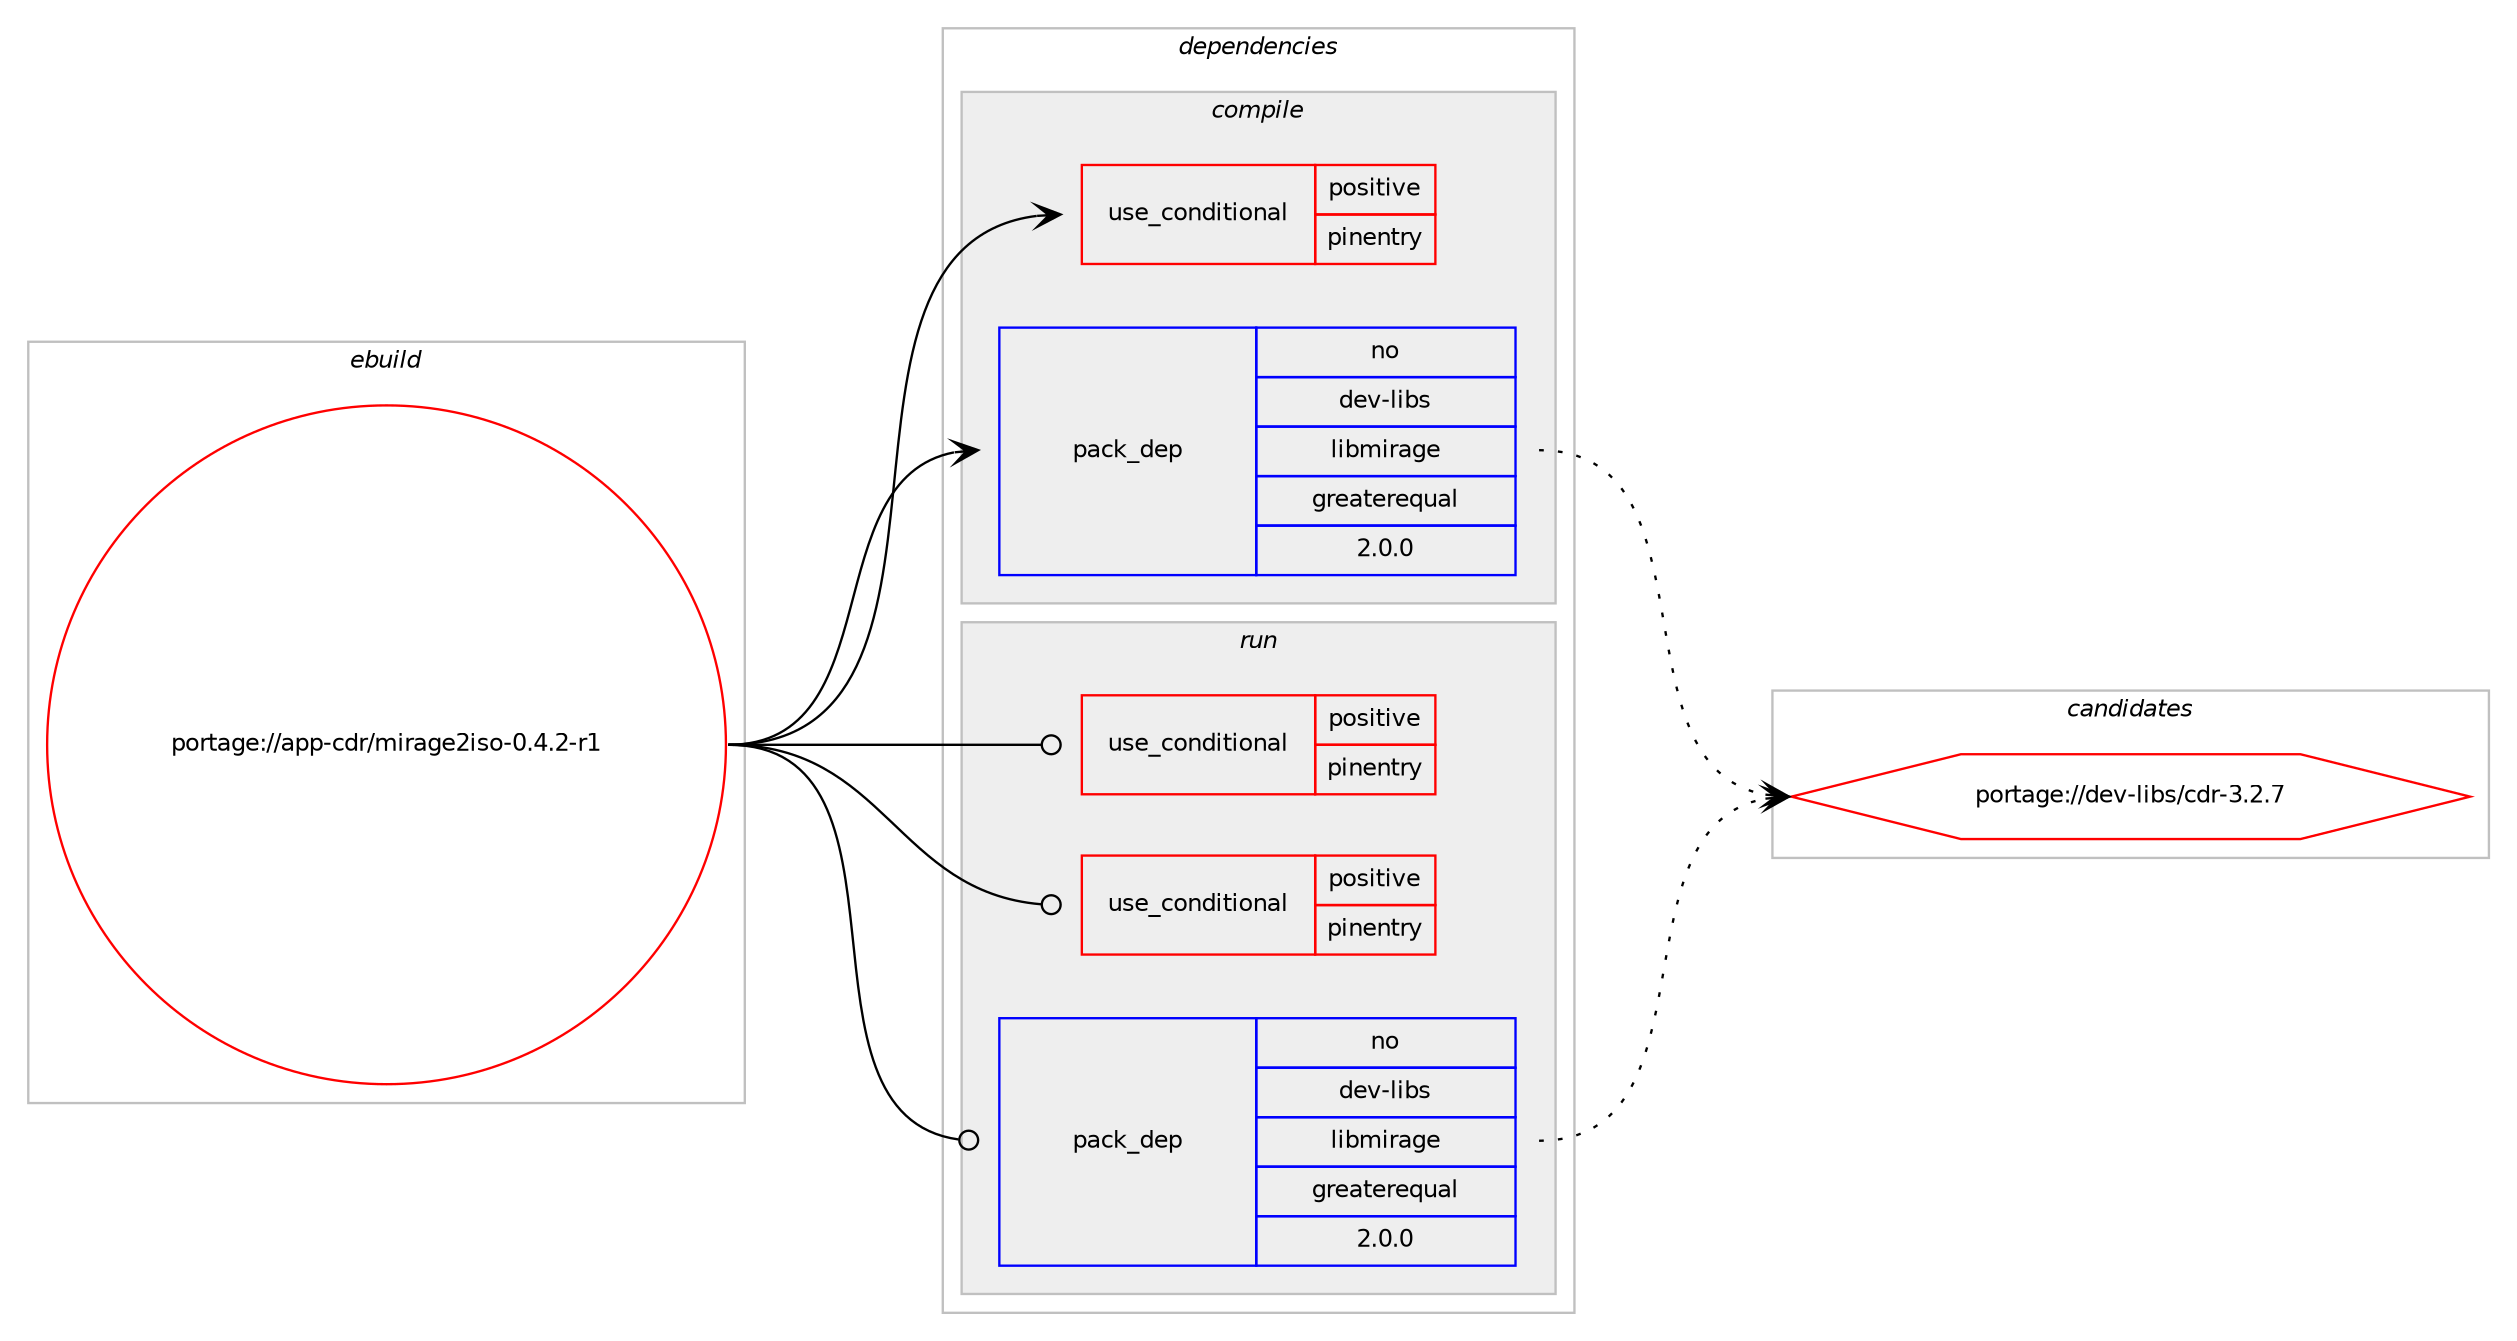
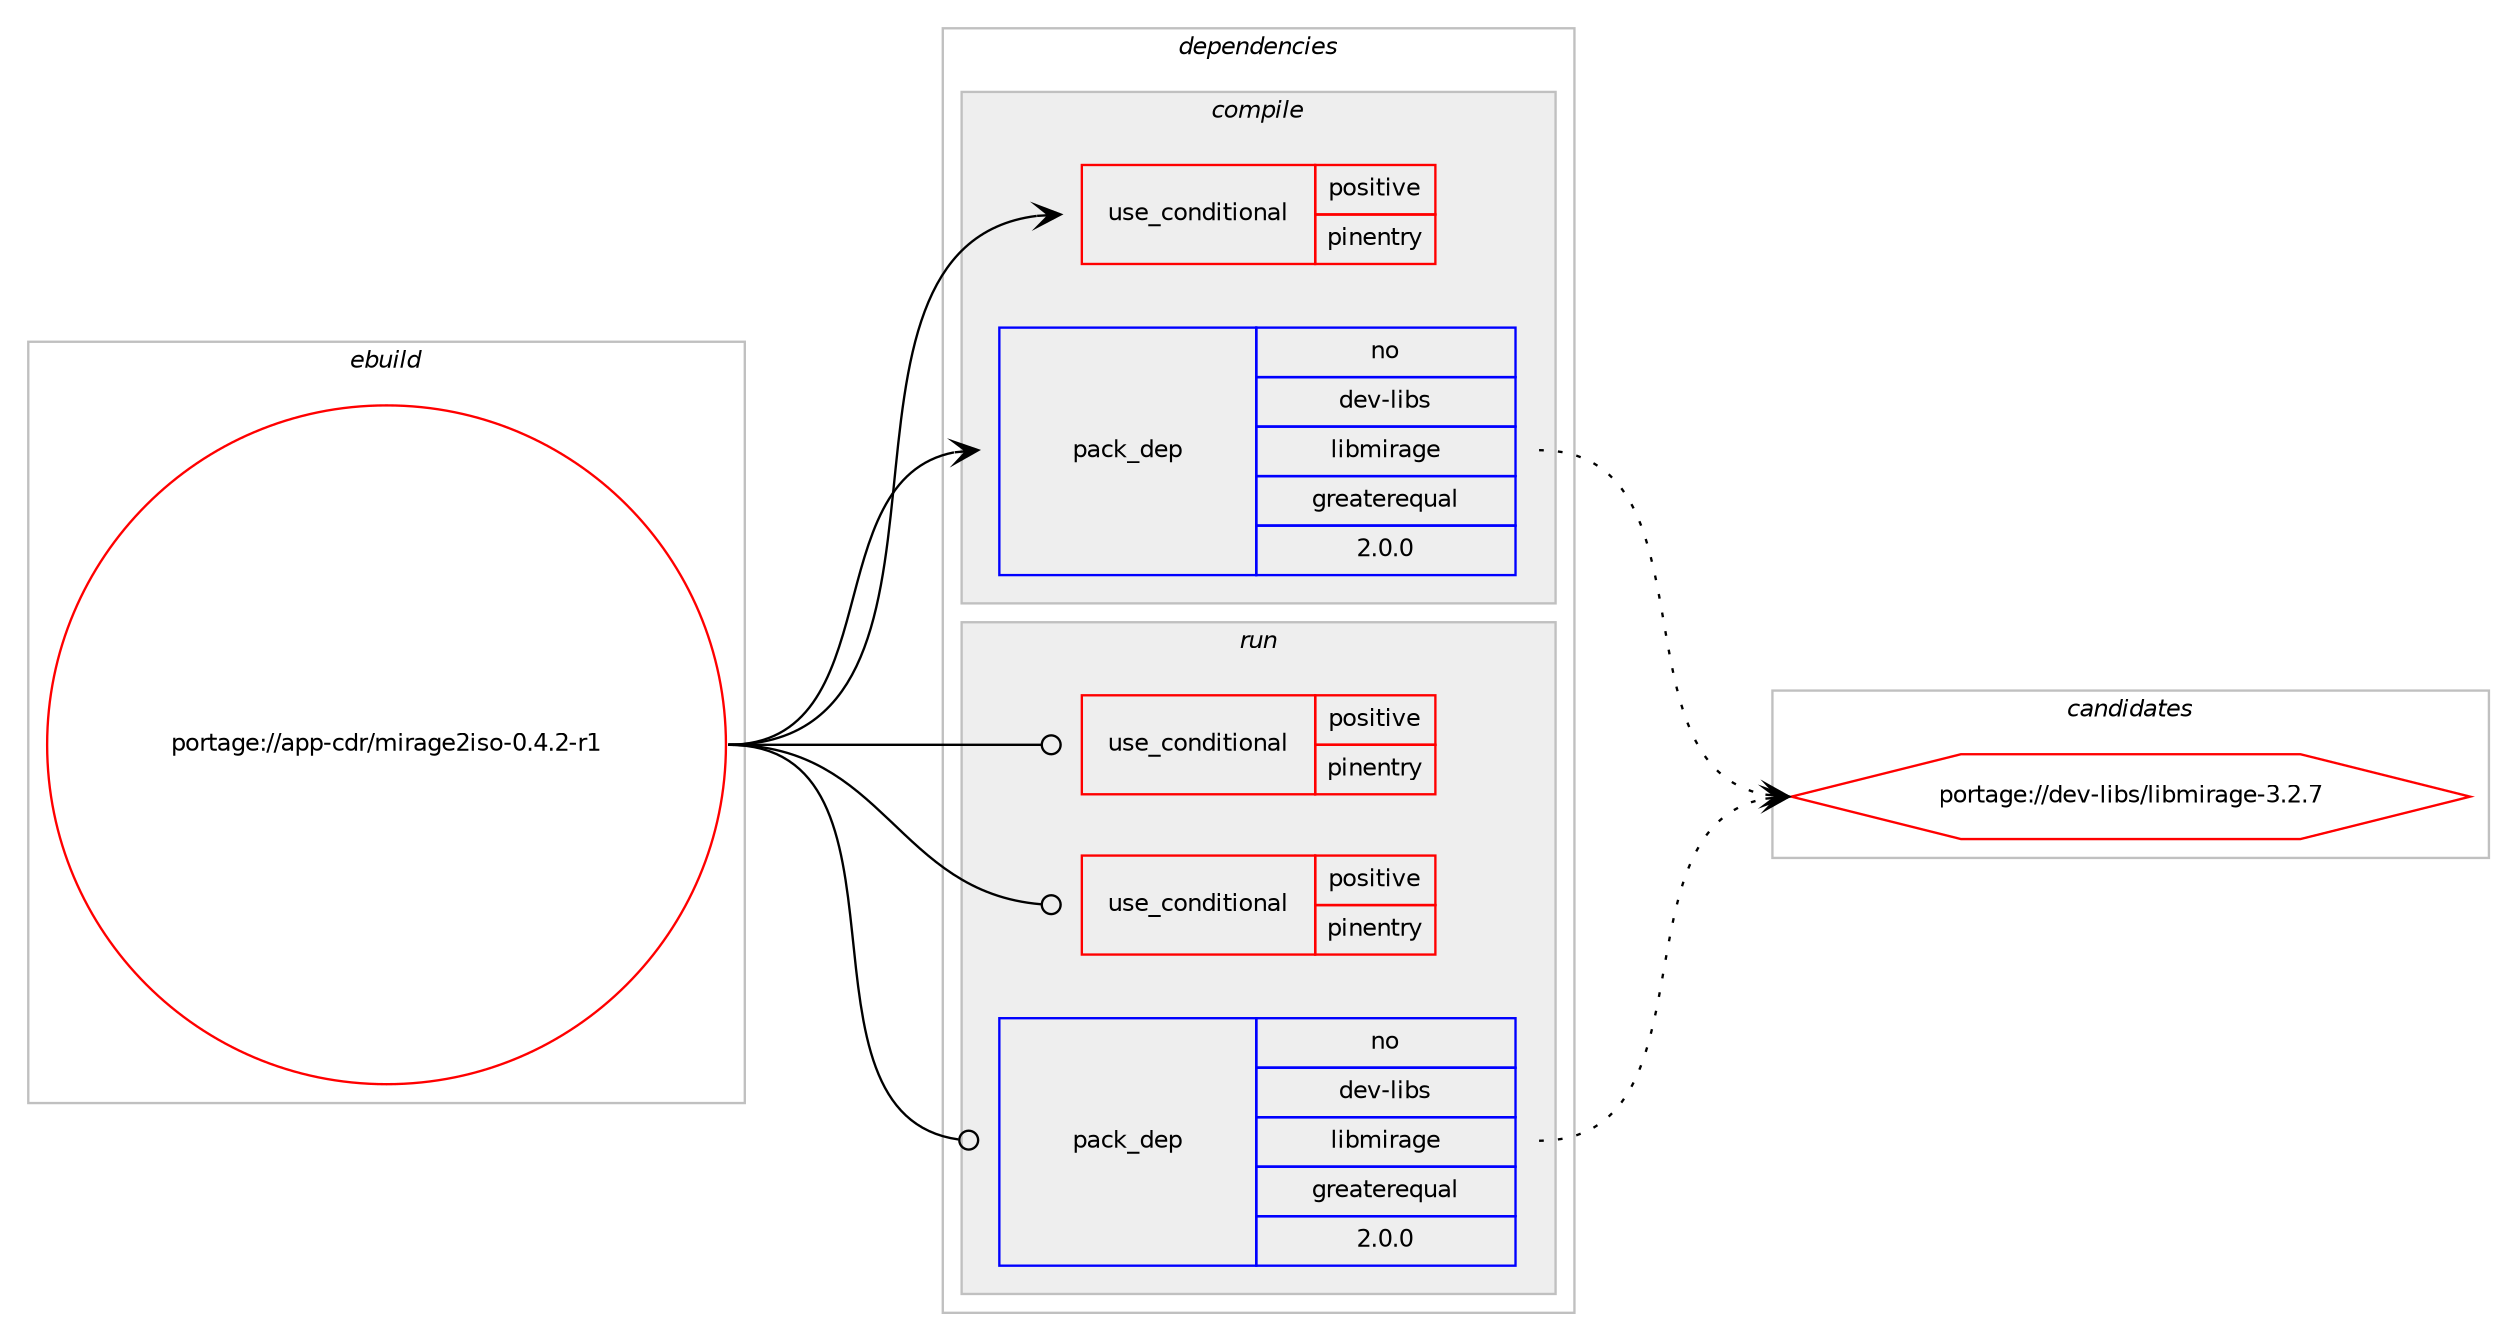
(2131, 797) -> (2131, 797)
